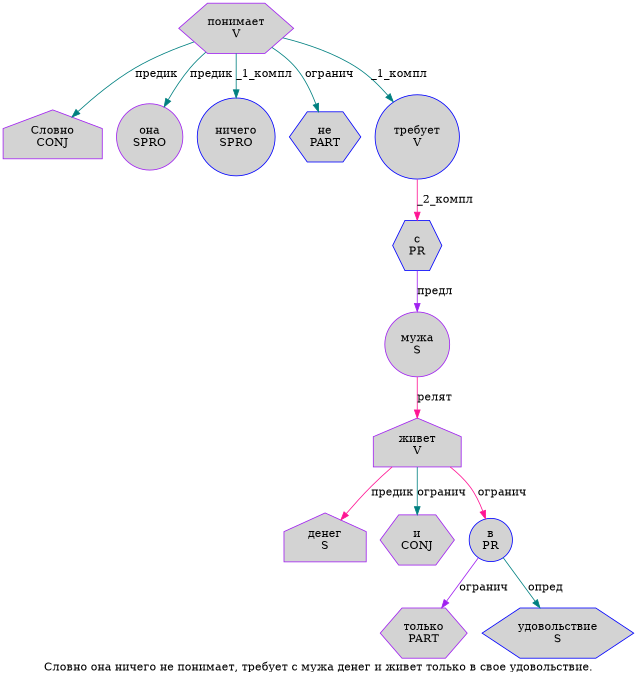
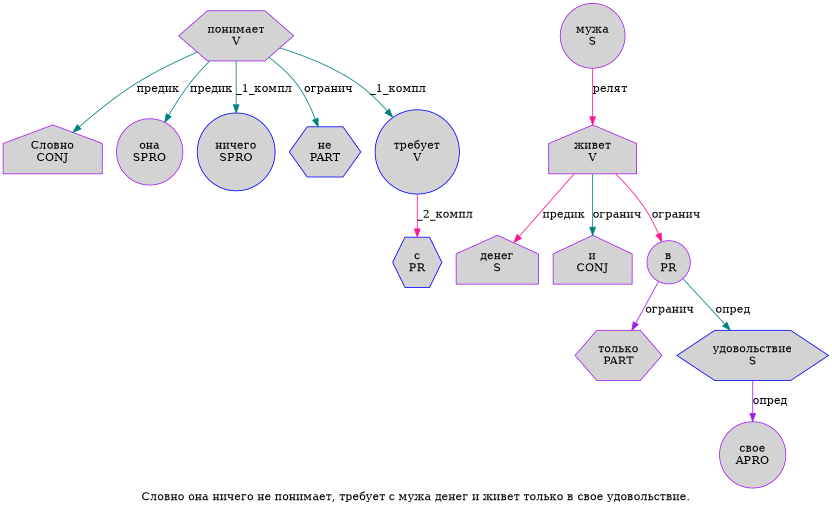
(417, 287) -> none
none -> (753, 455)
(417, 540) -> (593, 262)
(491, 540) -> (669, 262)
